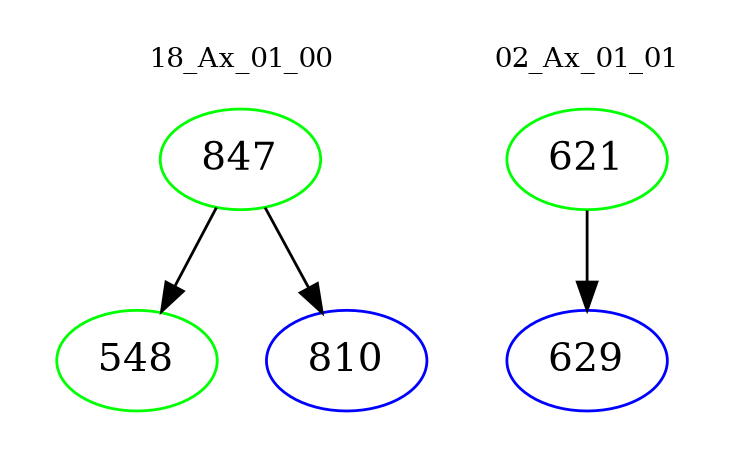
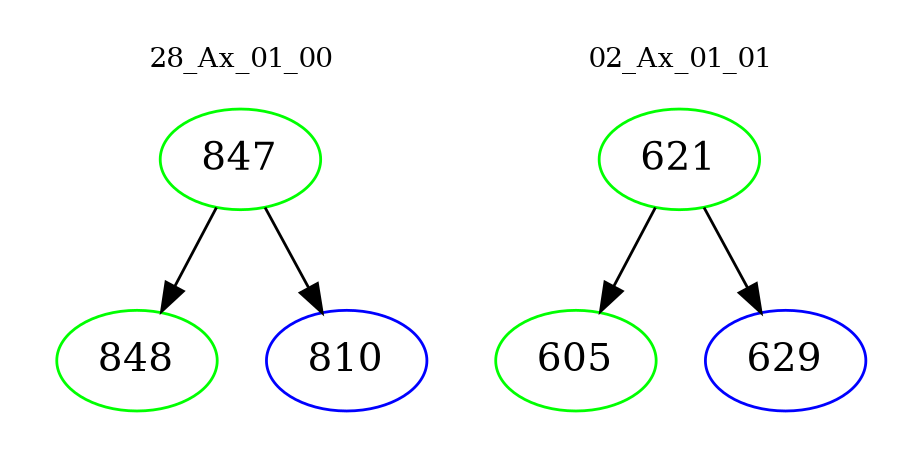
(242, 60) -> (242, 60)
(137, 361) -> (137, 361)
none -> (576, 361)
